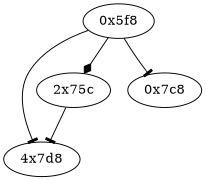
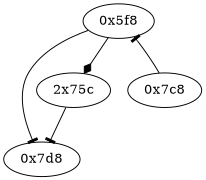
(135, 55) -> (149, 57)
(42, 159) -> (42, 159)
